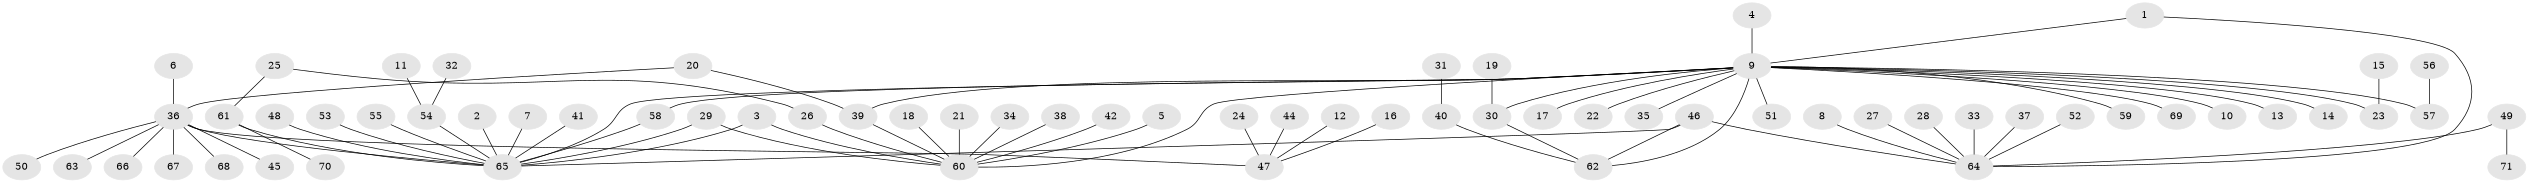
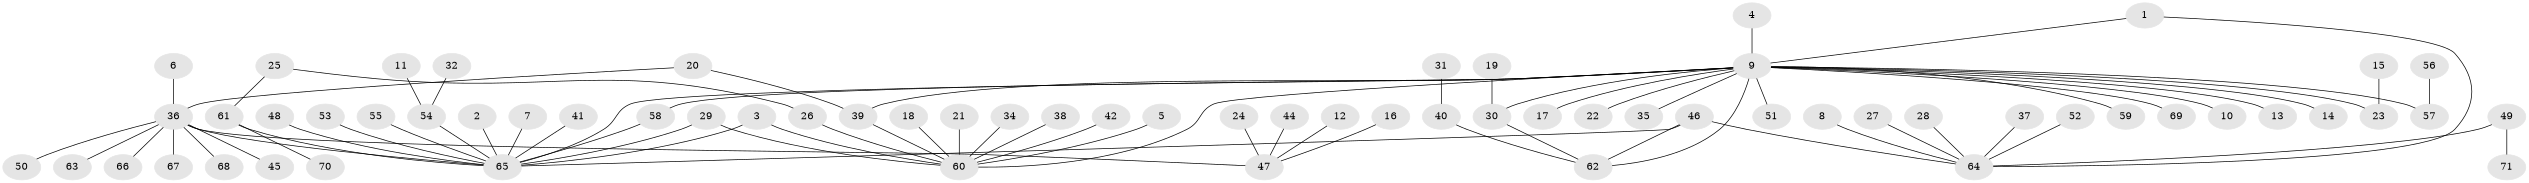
(1974, 117) -> none
